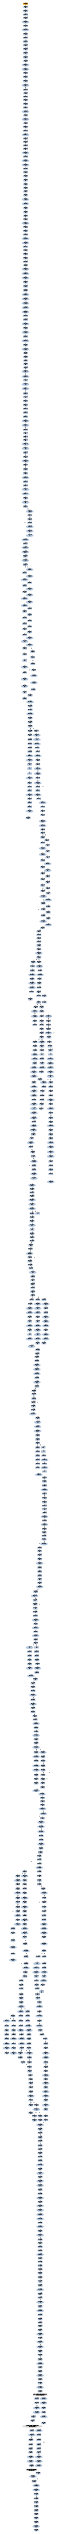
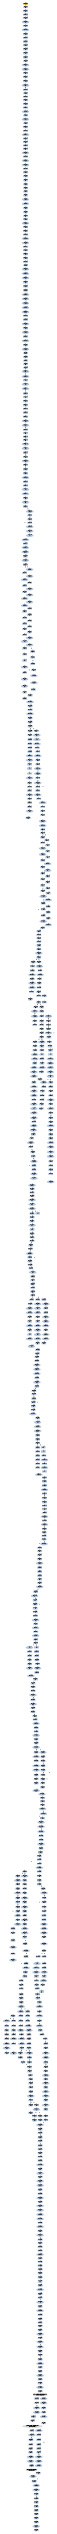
(14, 2048) -> none
